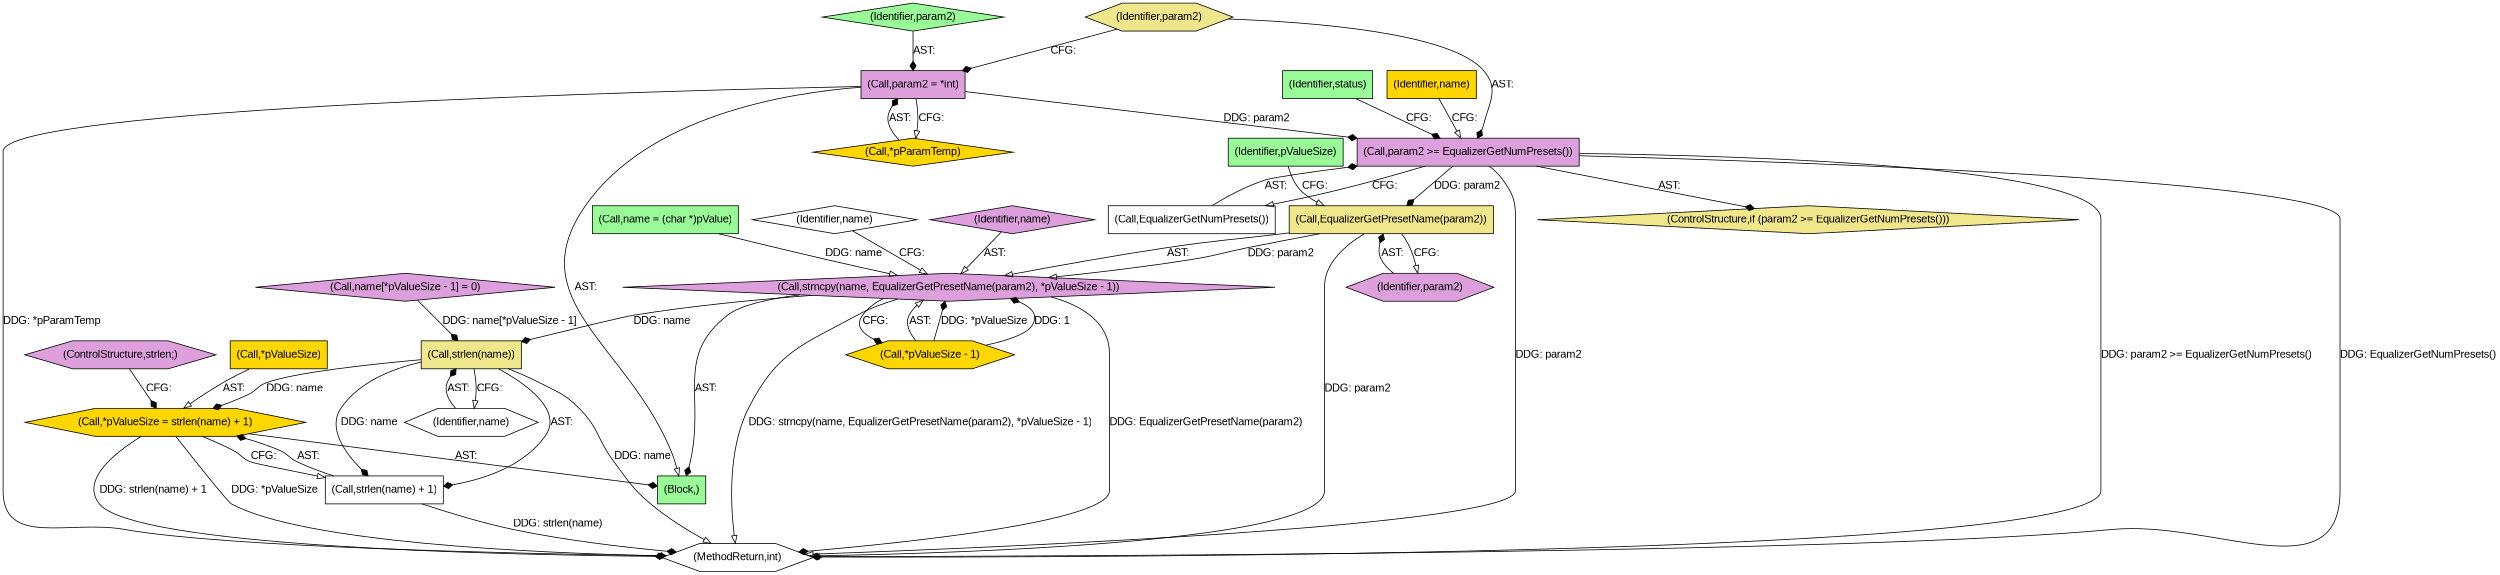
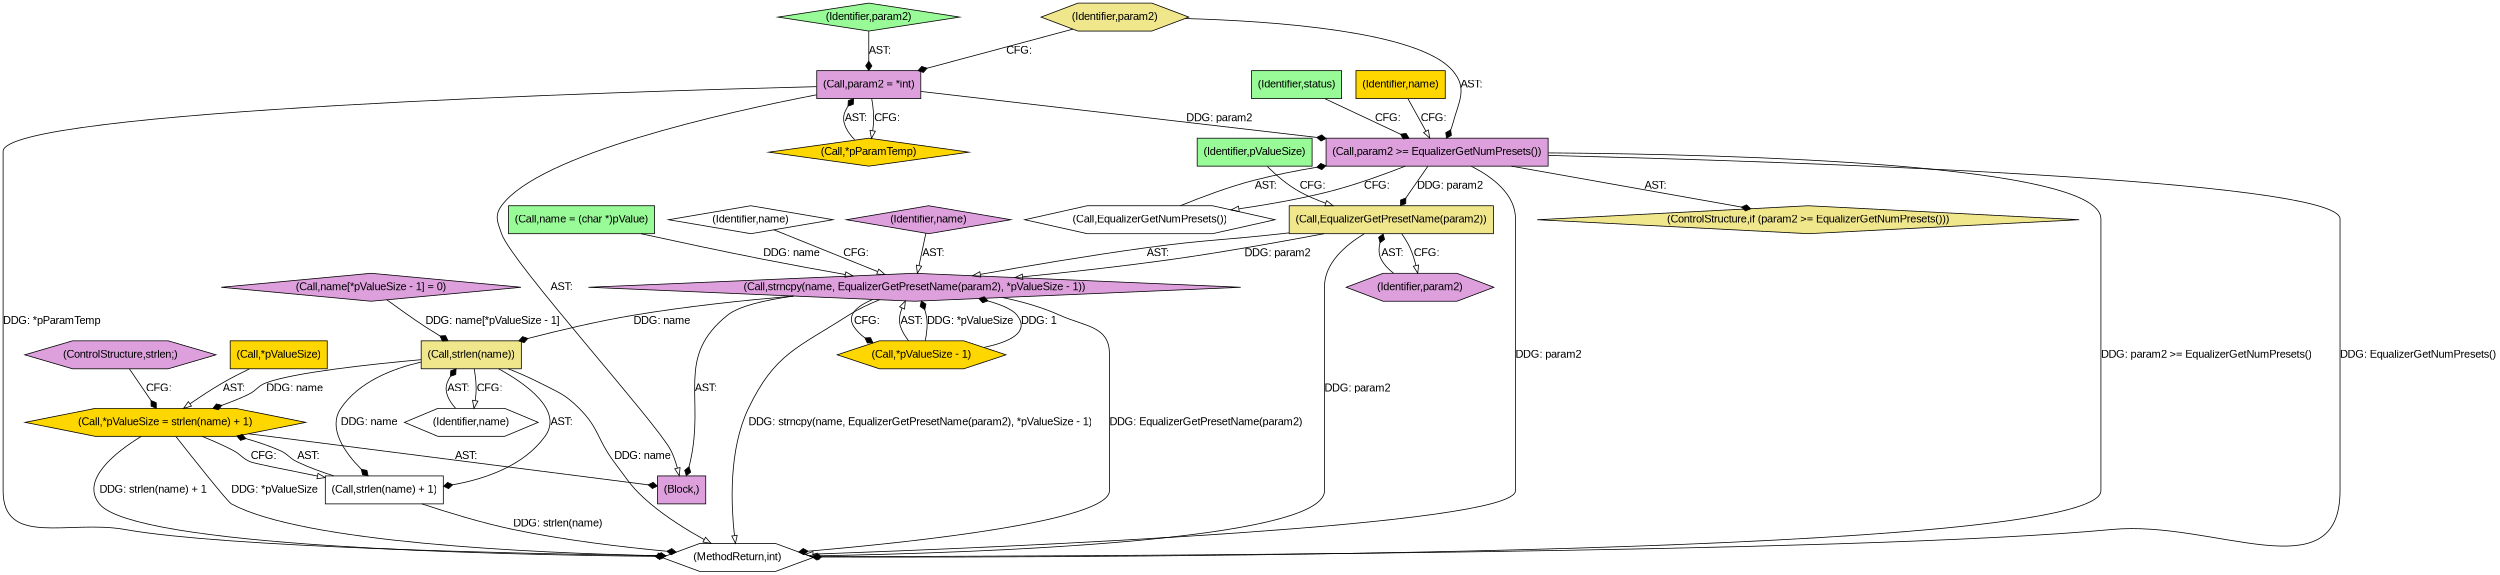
(1192, 220) -> (1150, 220)
(682, 490) -> (682, 490)
